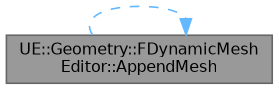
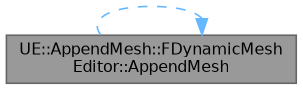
(139, 59) -> (151, 59)
